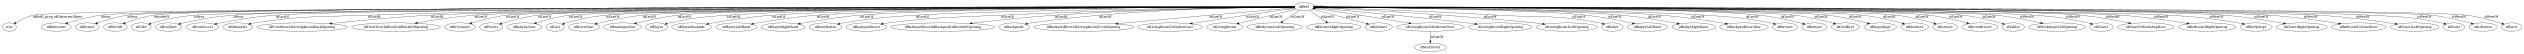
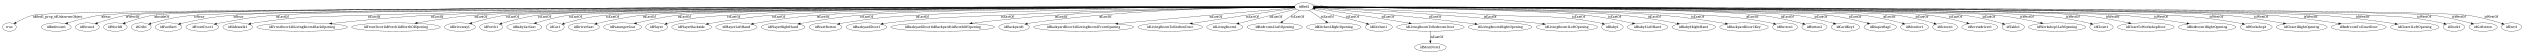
(133, 17) -> (133, 17)
